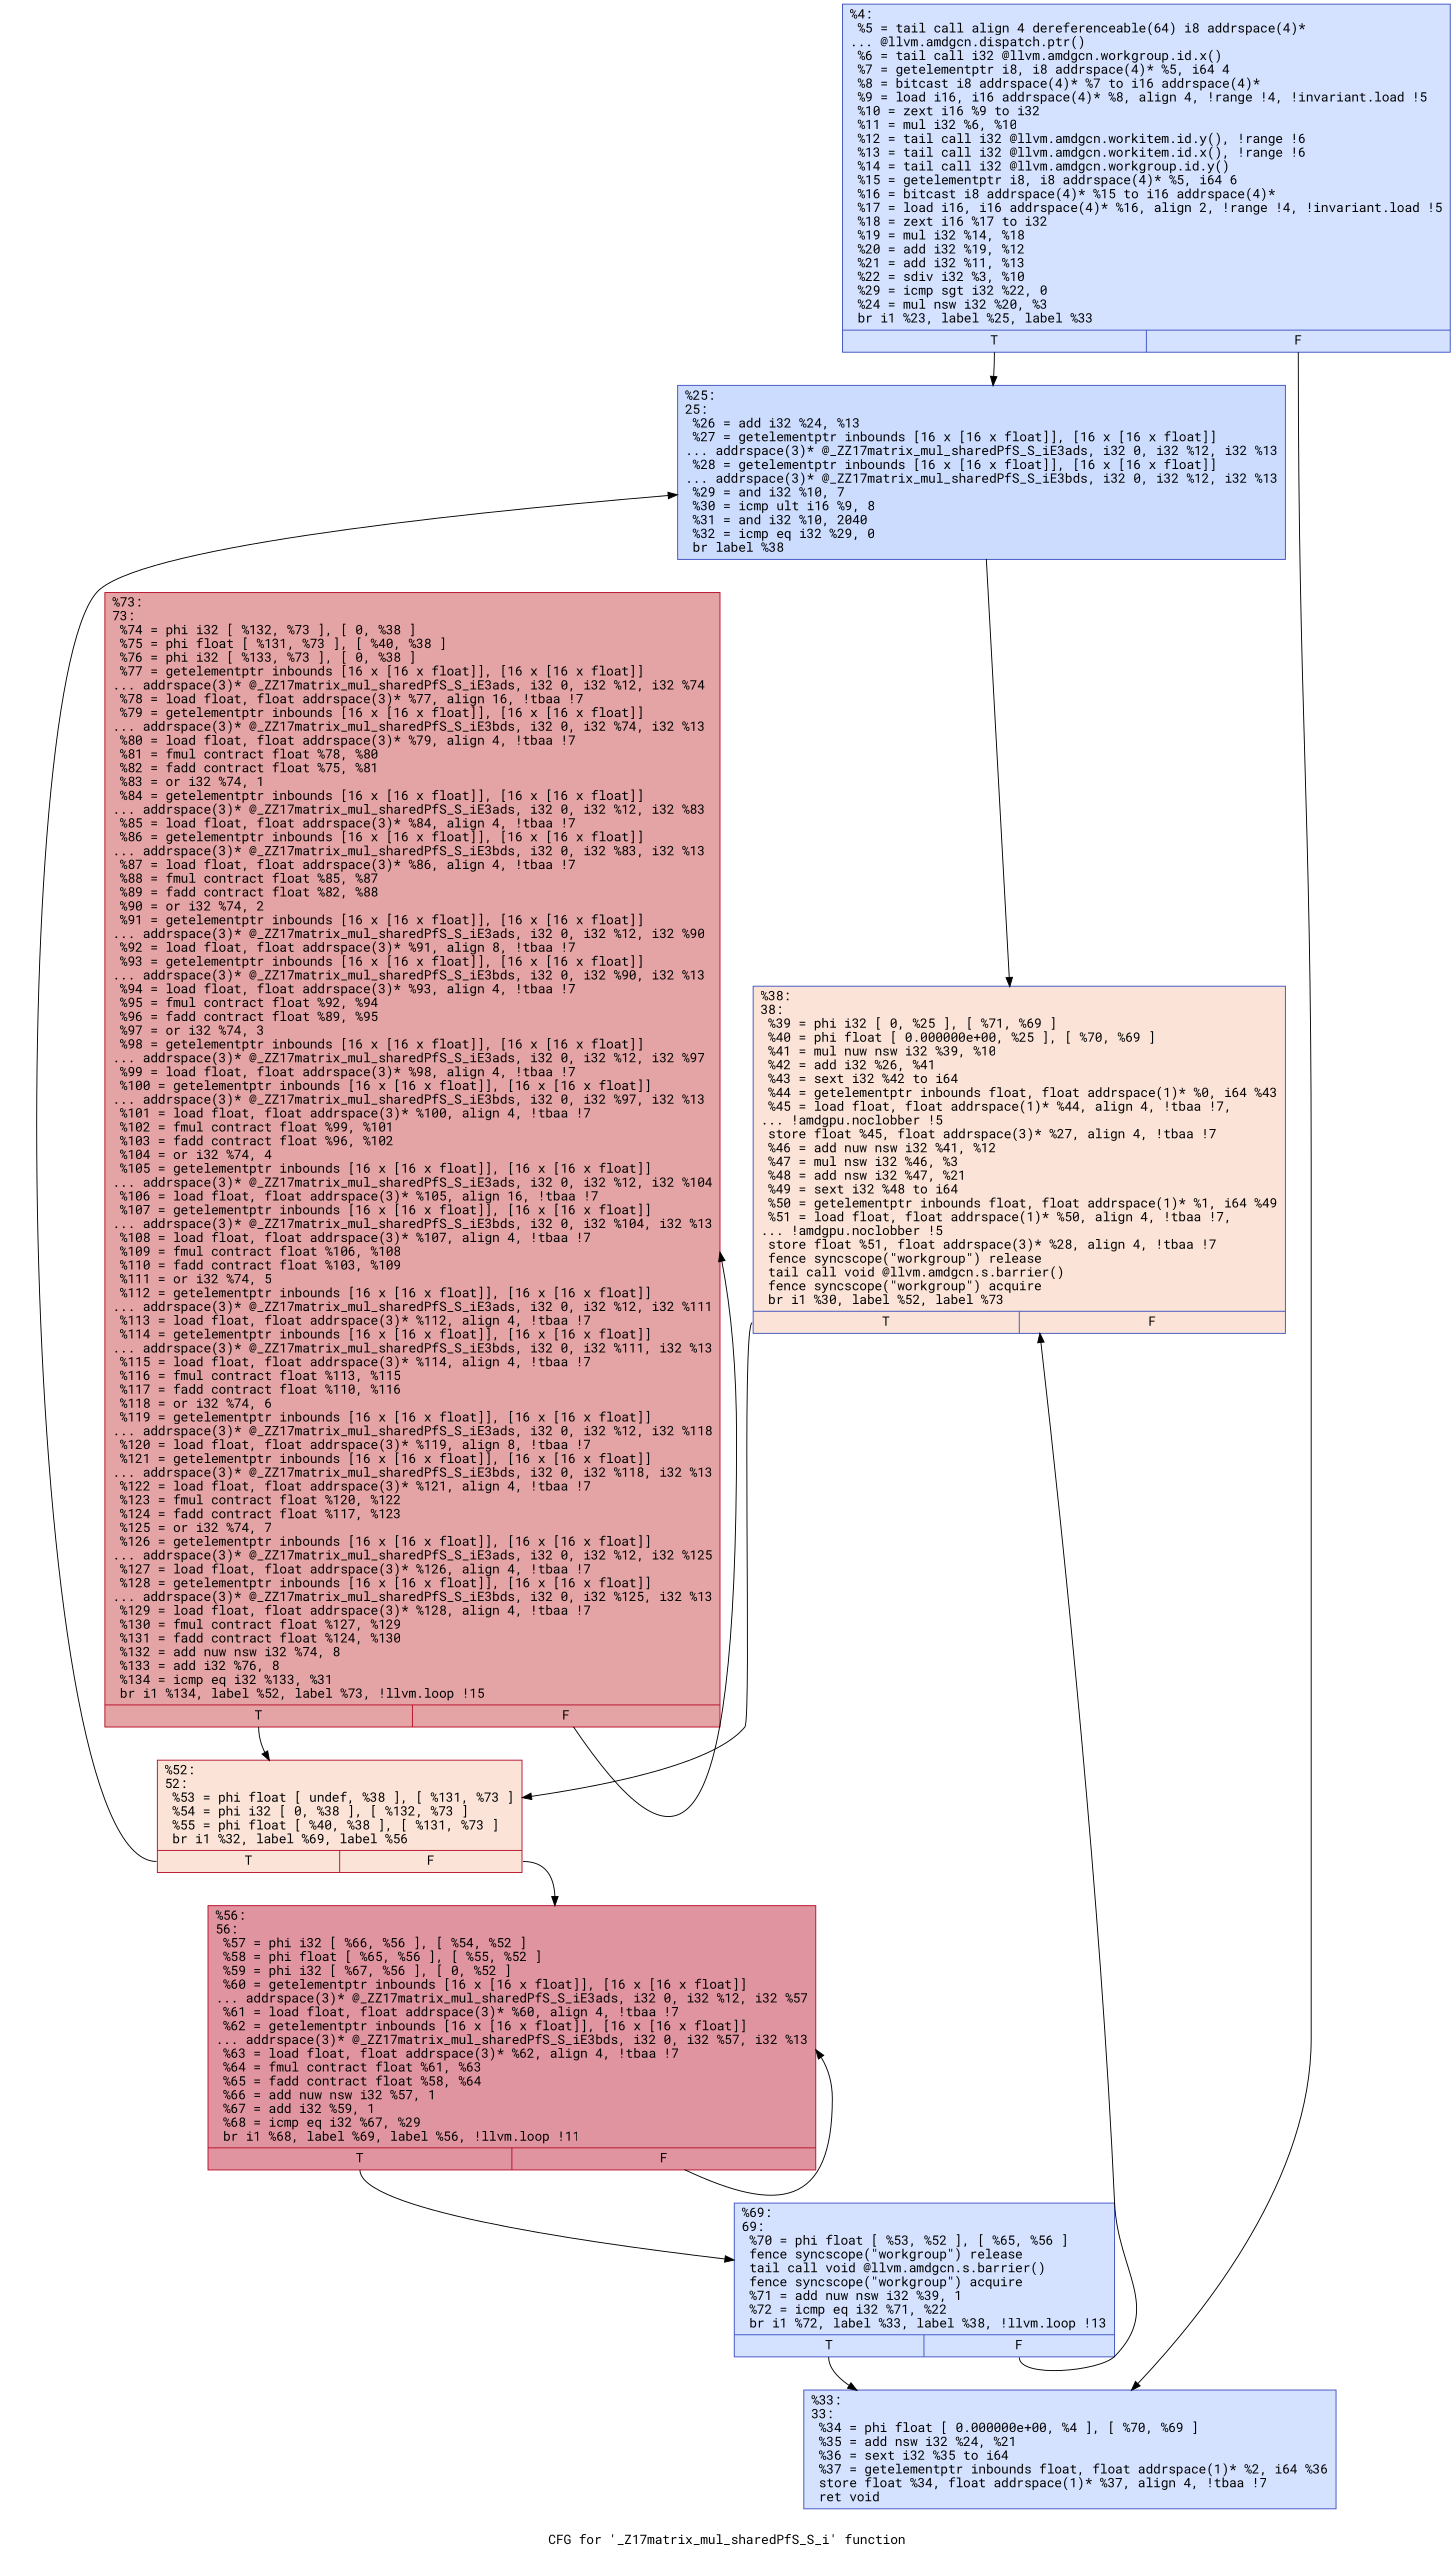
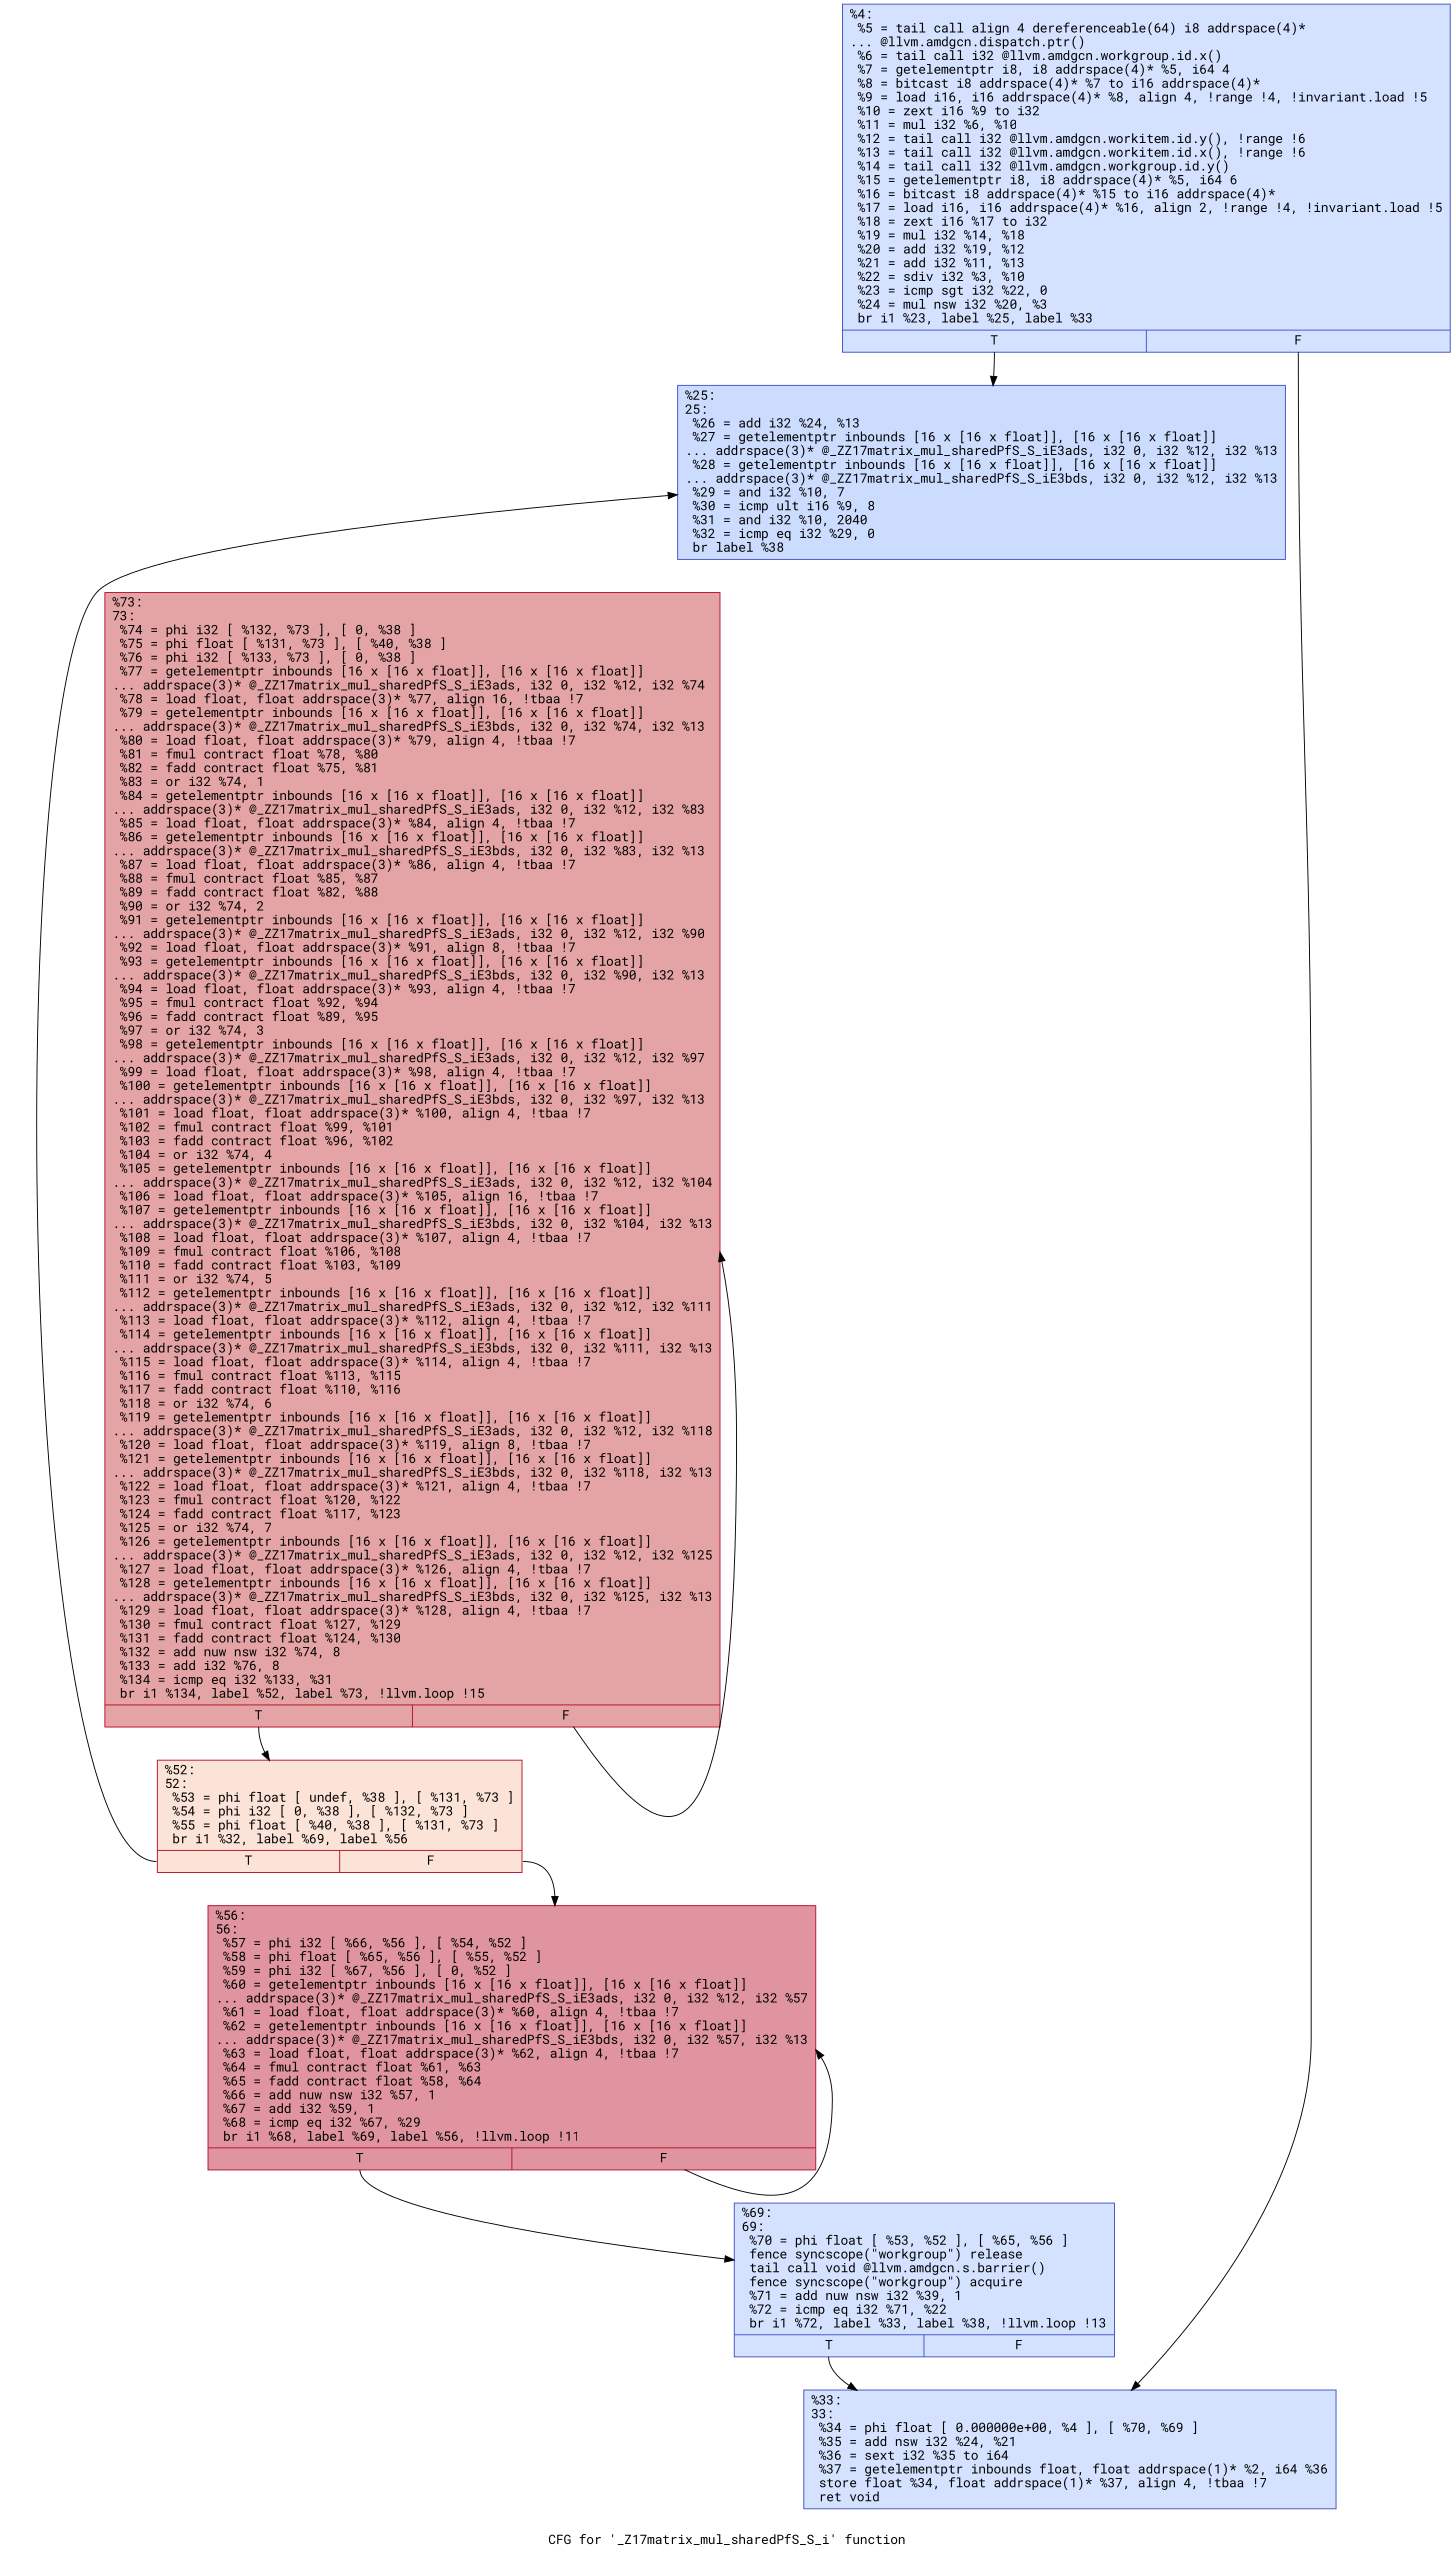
(949, 291) -> (949, 291)
(1019, 1160) -> none
